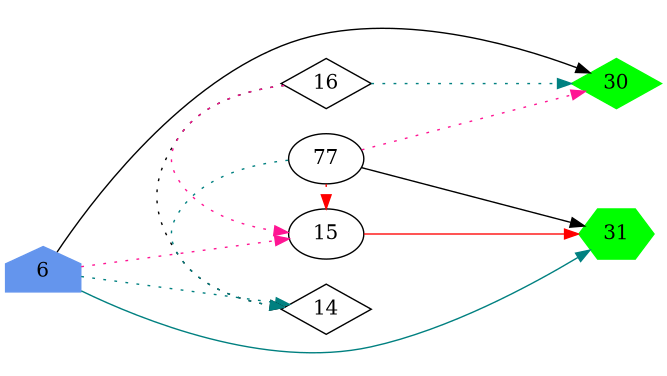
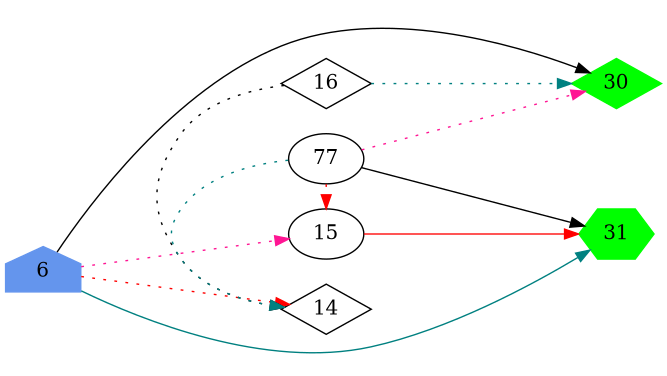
(173, 168) -> none
(178, 290) -> (178, 290)
